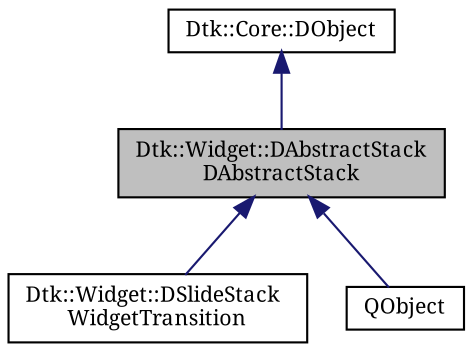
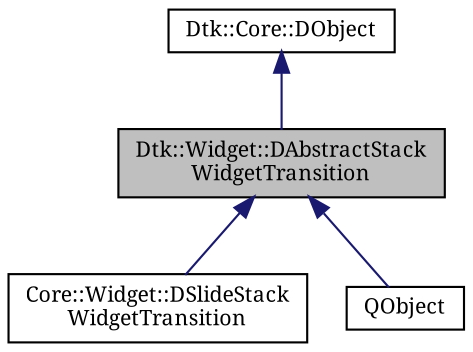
(282, 163) -> (282, 163)
(158, 308) -> (158, 308)
